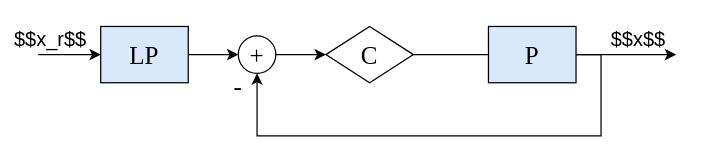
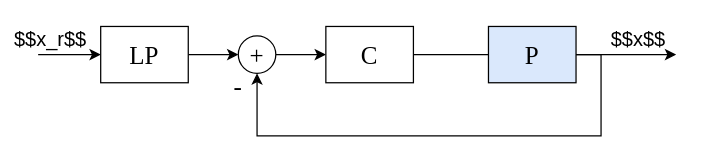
(144, 54) -> (144, 54)
(369, 54) -> (369, 54)
